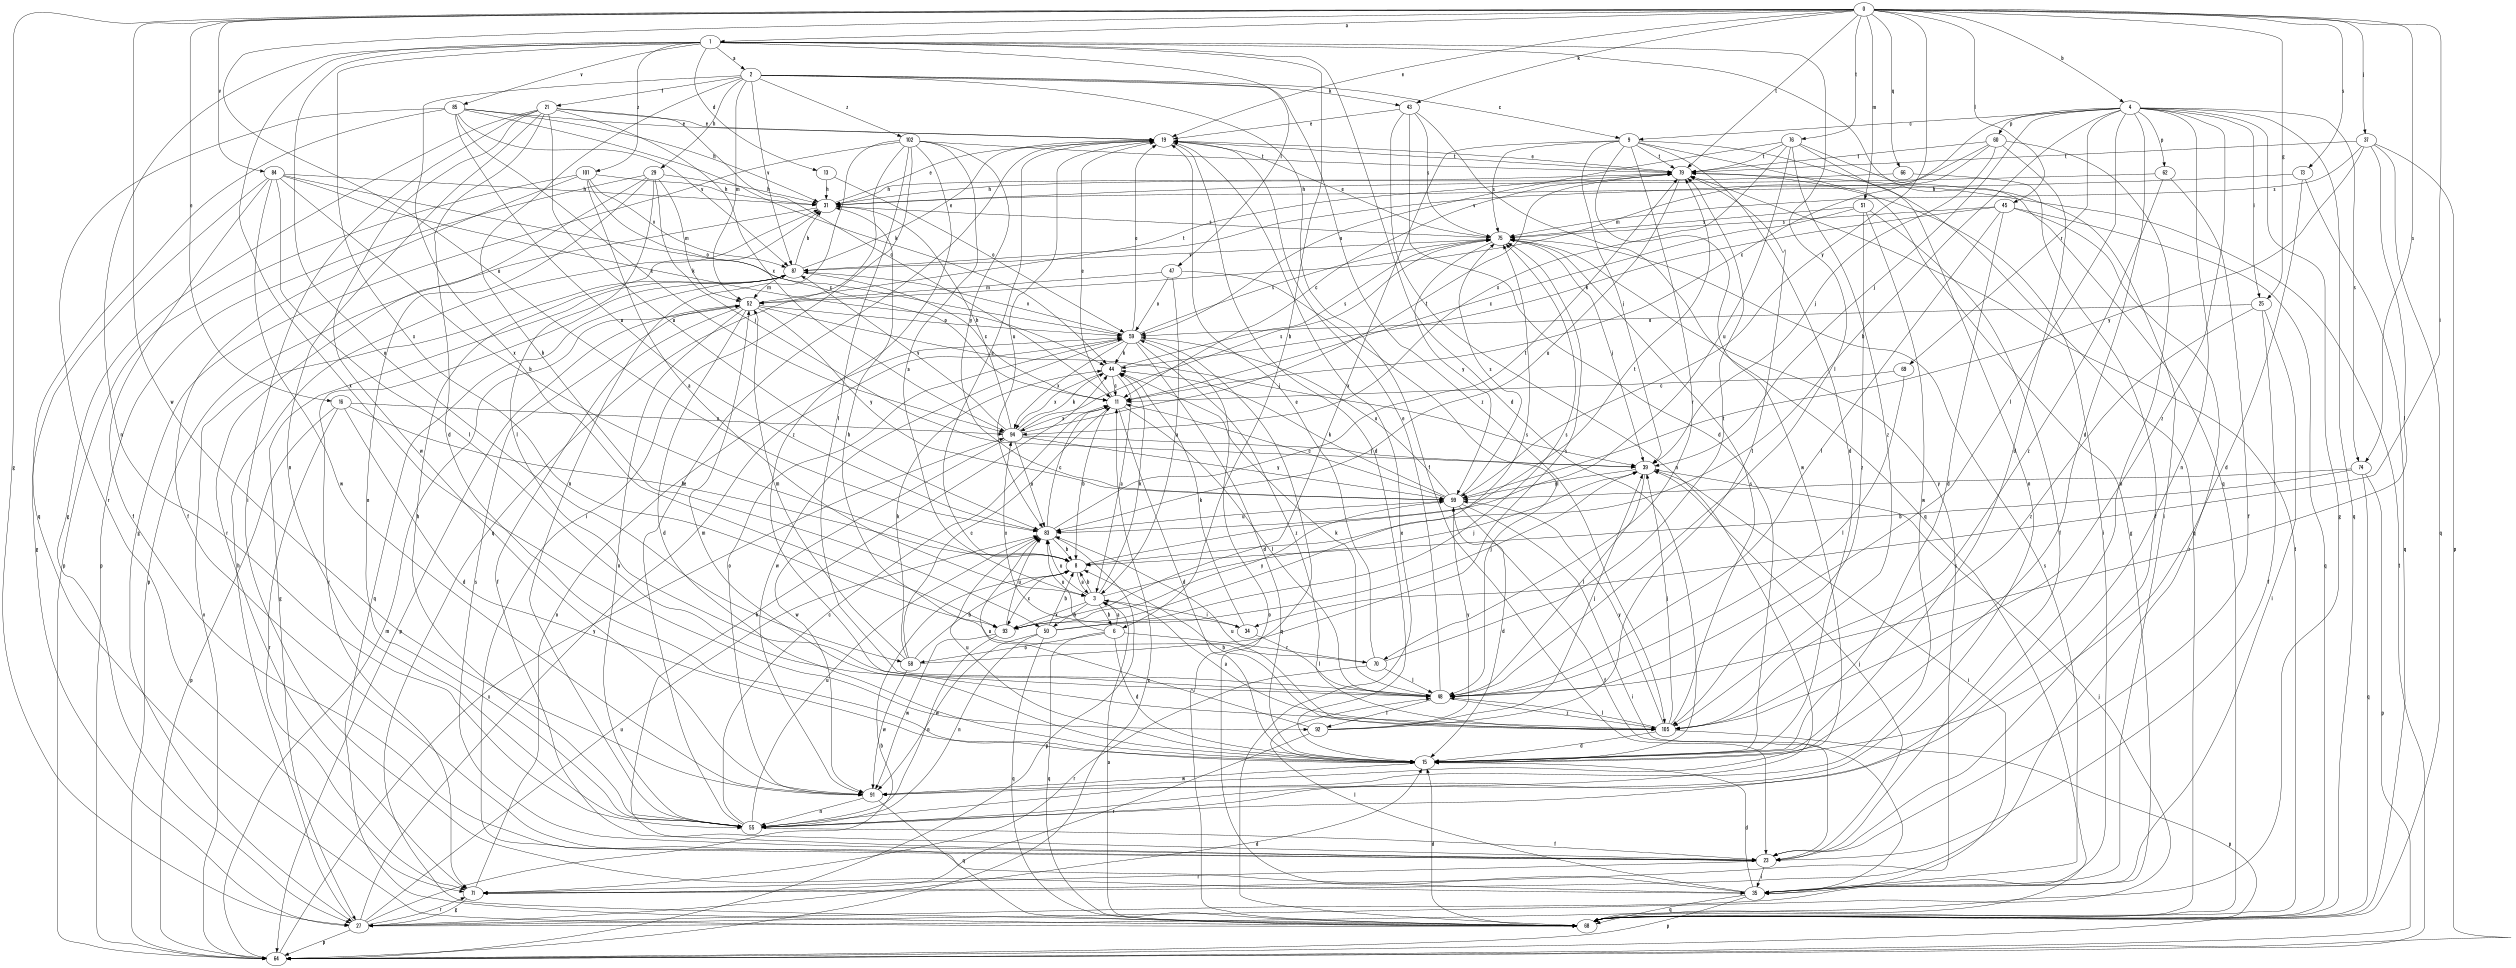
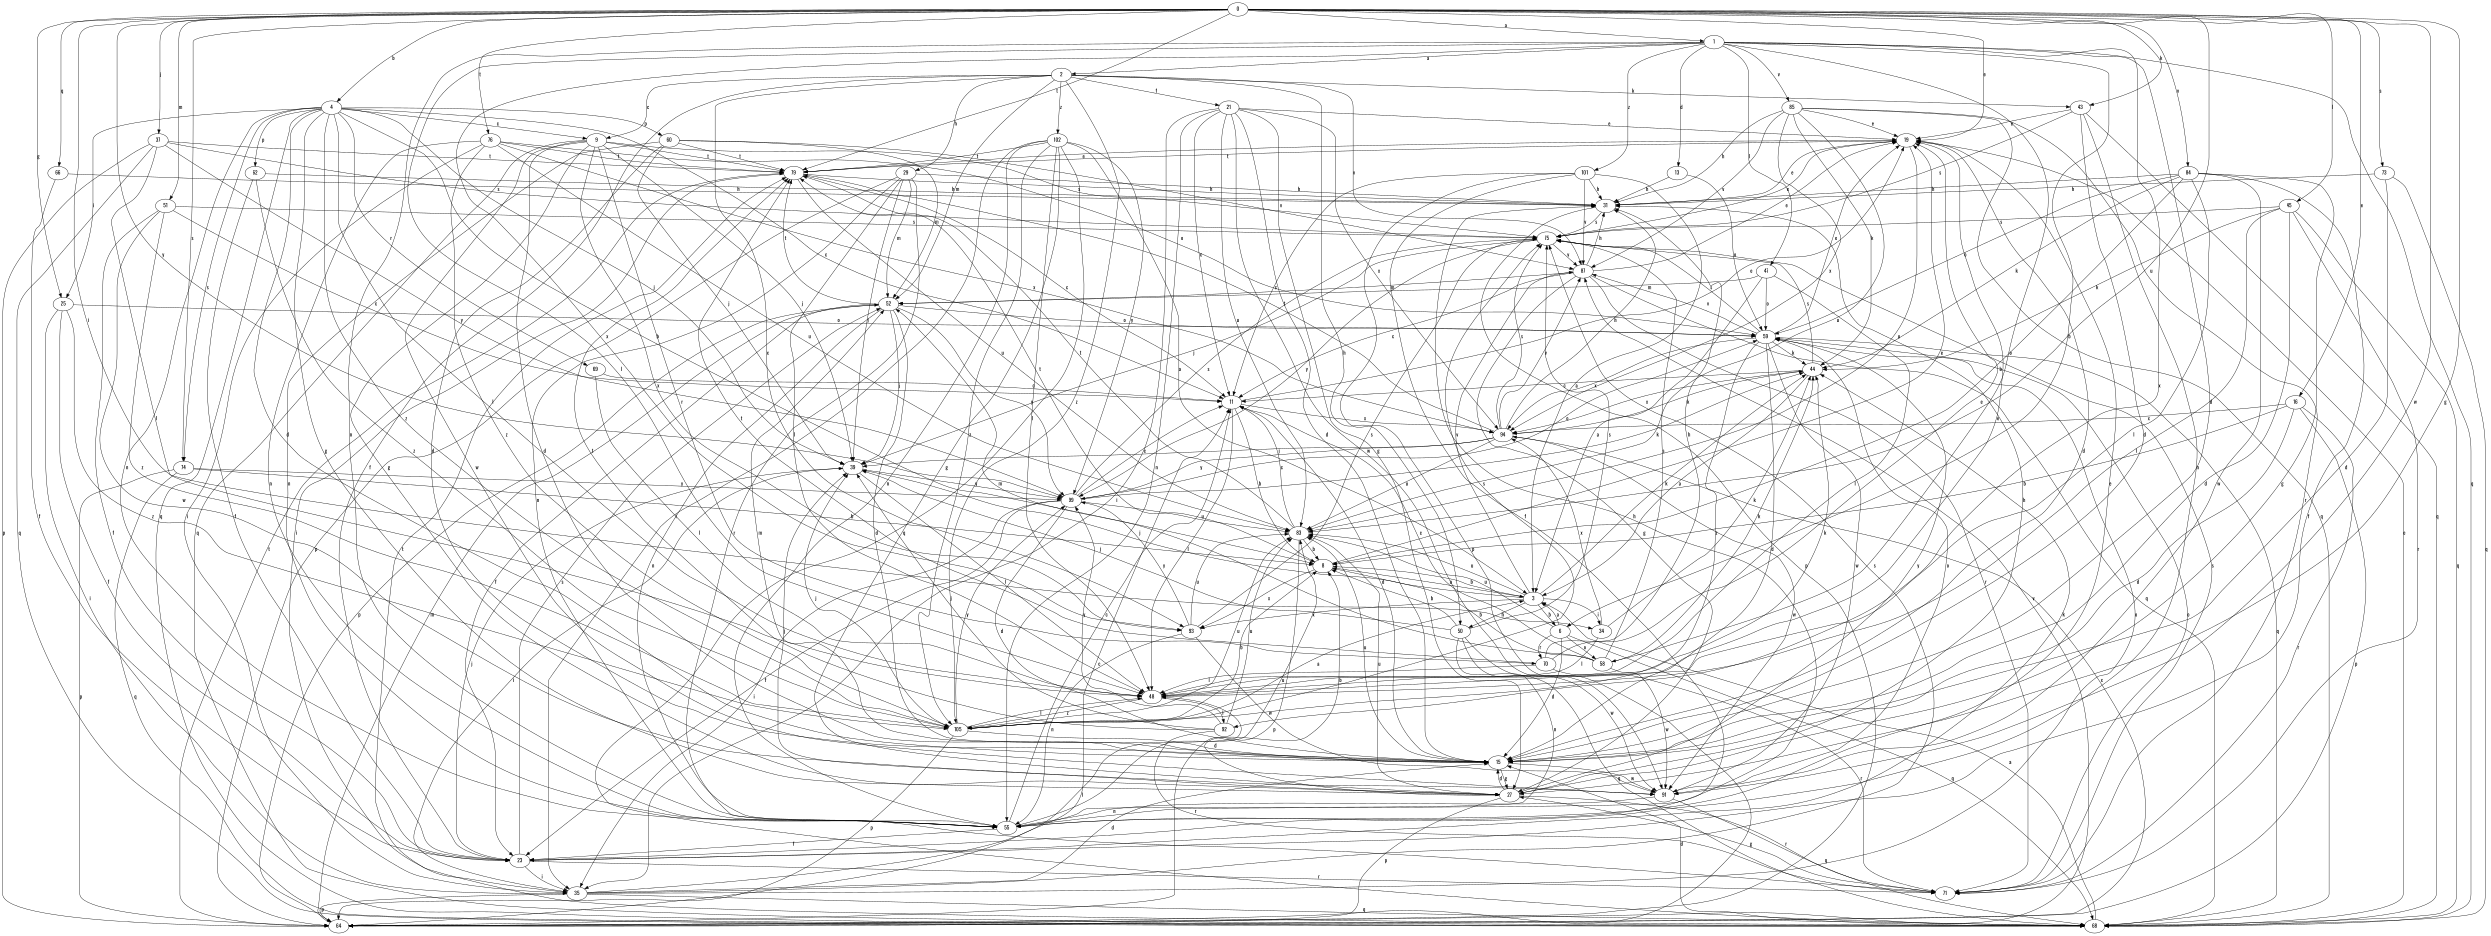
none -> (1459, 408)
none -> (1503, 777)
